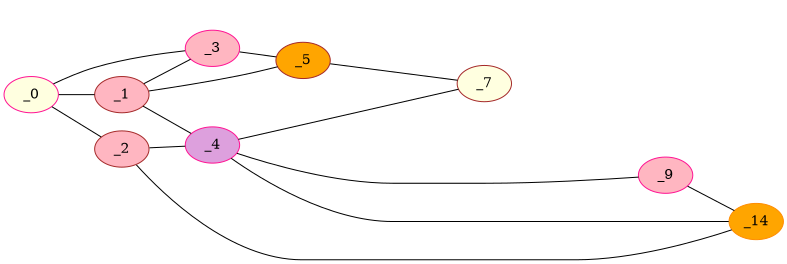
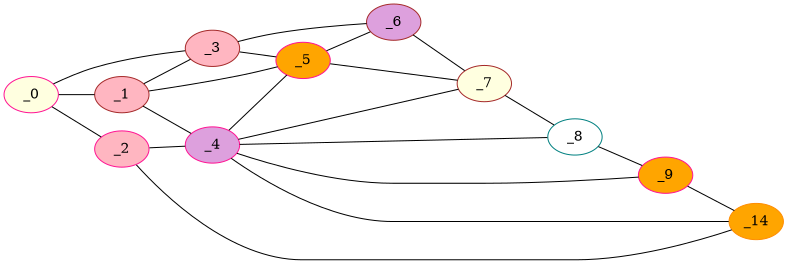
none -> (394, 22)
(212, 48) -> (212, 48)
(303, 60) -> (303, 60)
none -> (258, 103)
none -> (575, 137)
(122, 149) -> (122, 149)
(666, 175) -> (666, 175)
